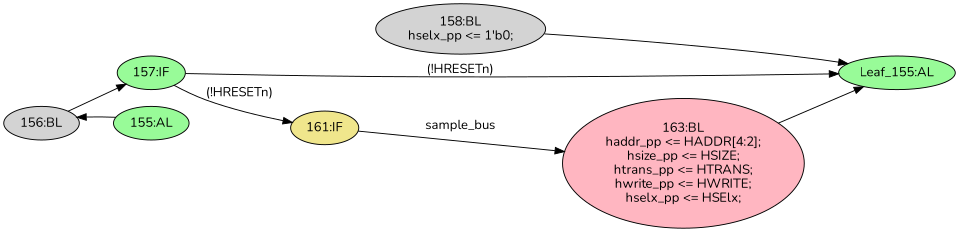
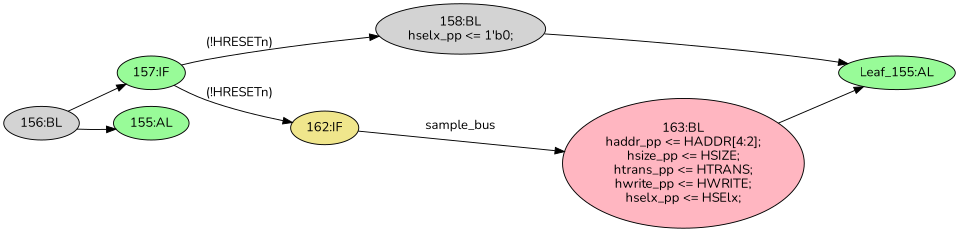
(507, 77) -> (275, 49)
(101, 117) -> (92, 129)
(325, 128) -> (325, 128)
